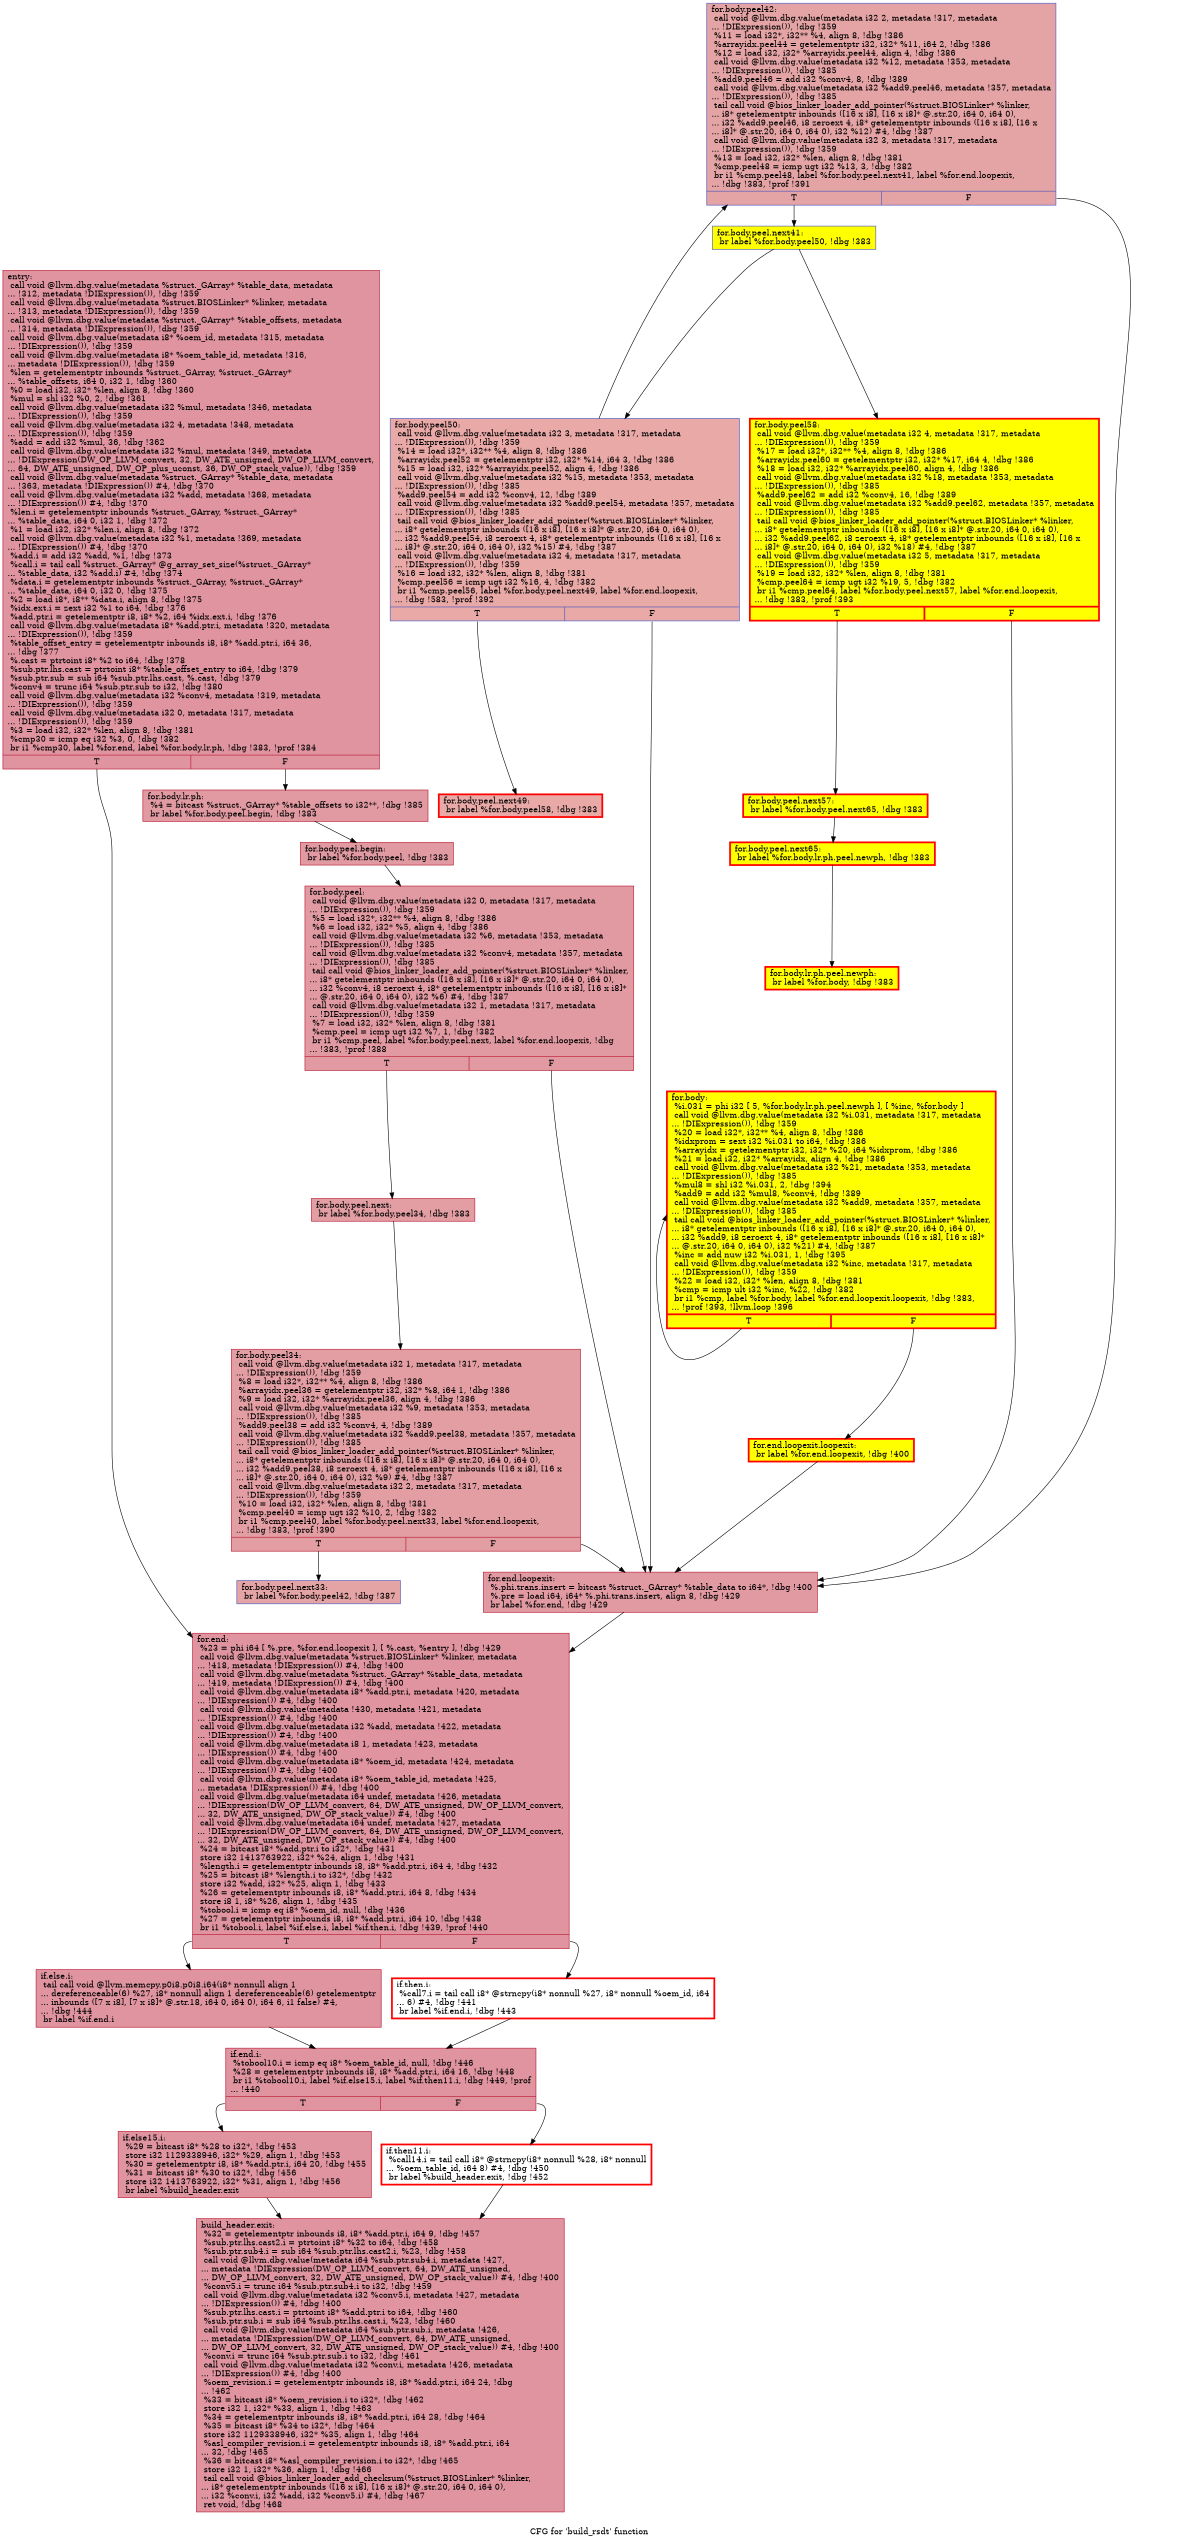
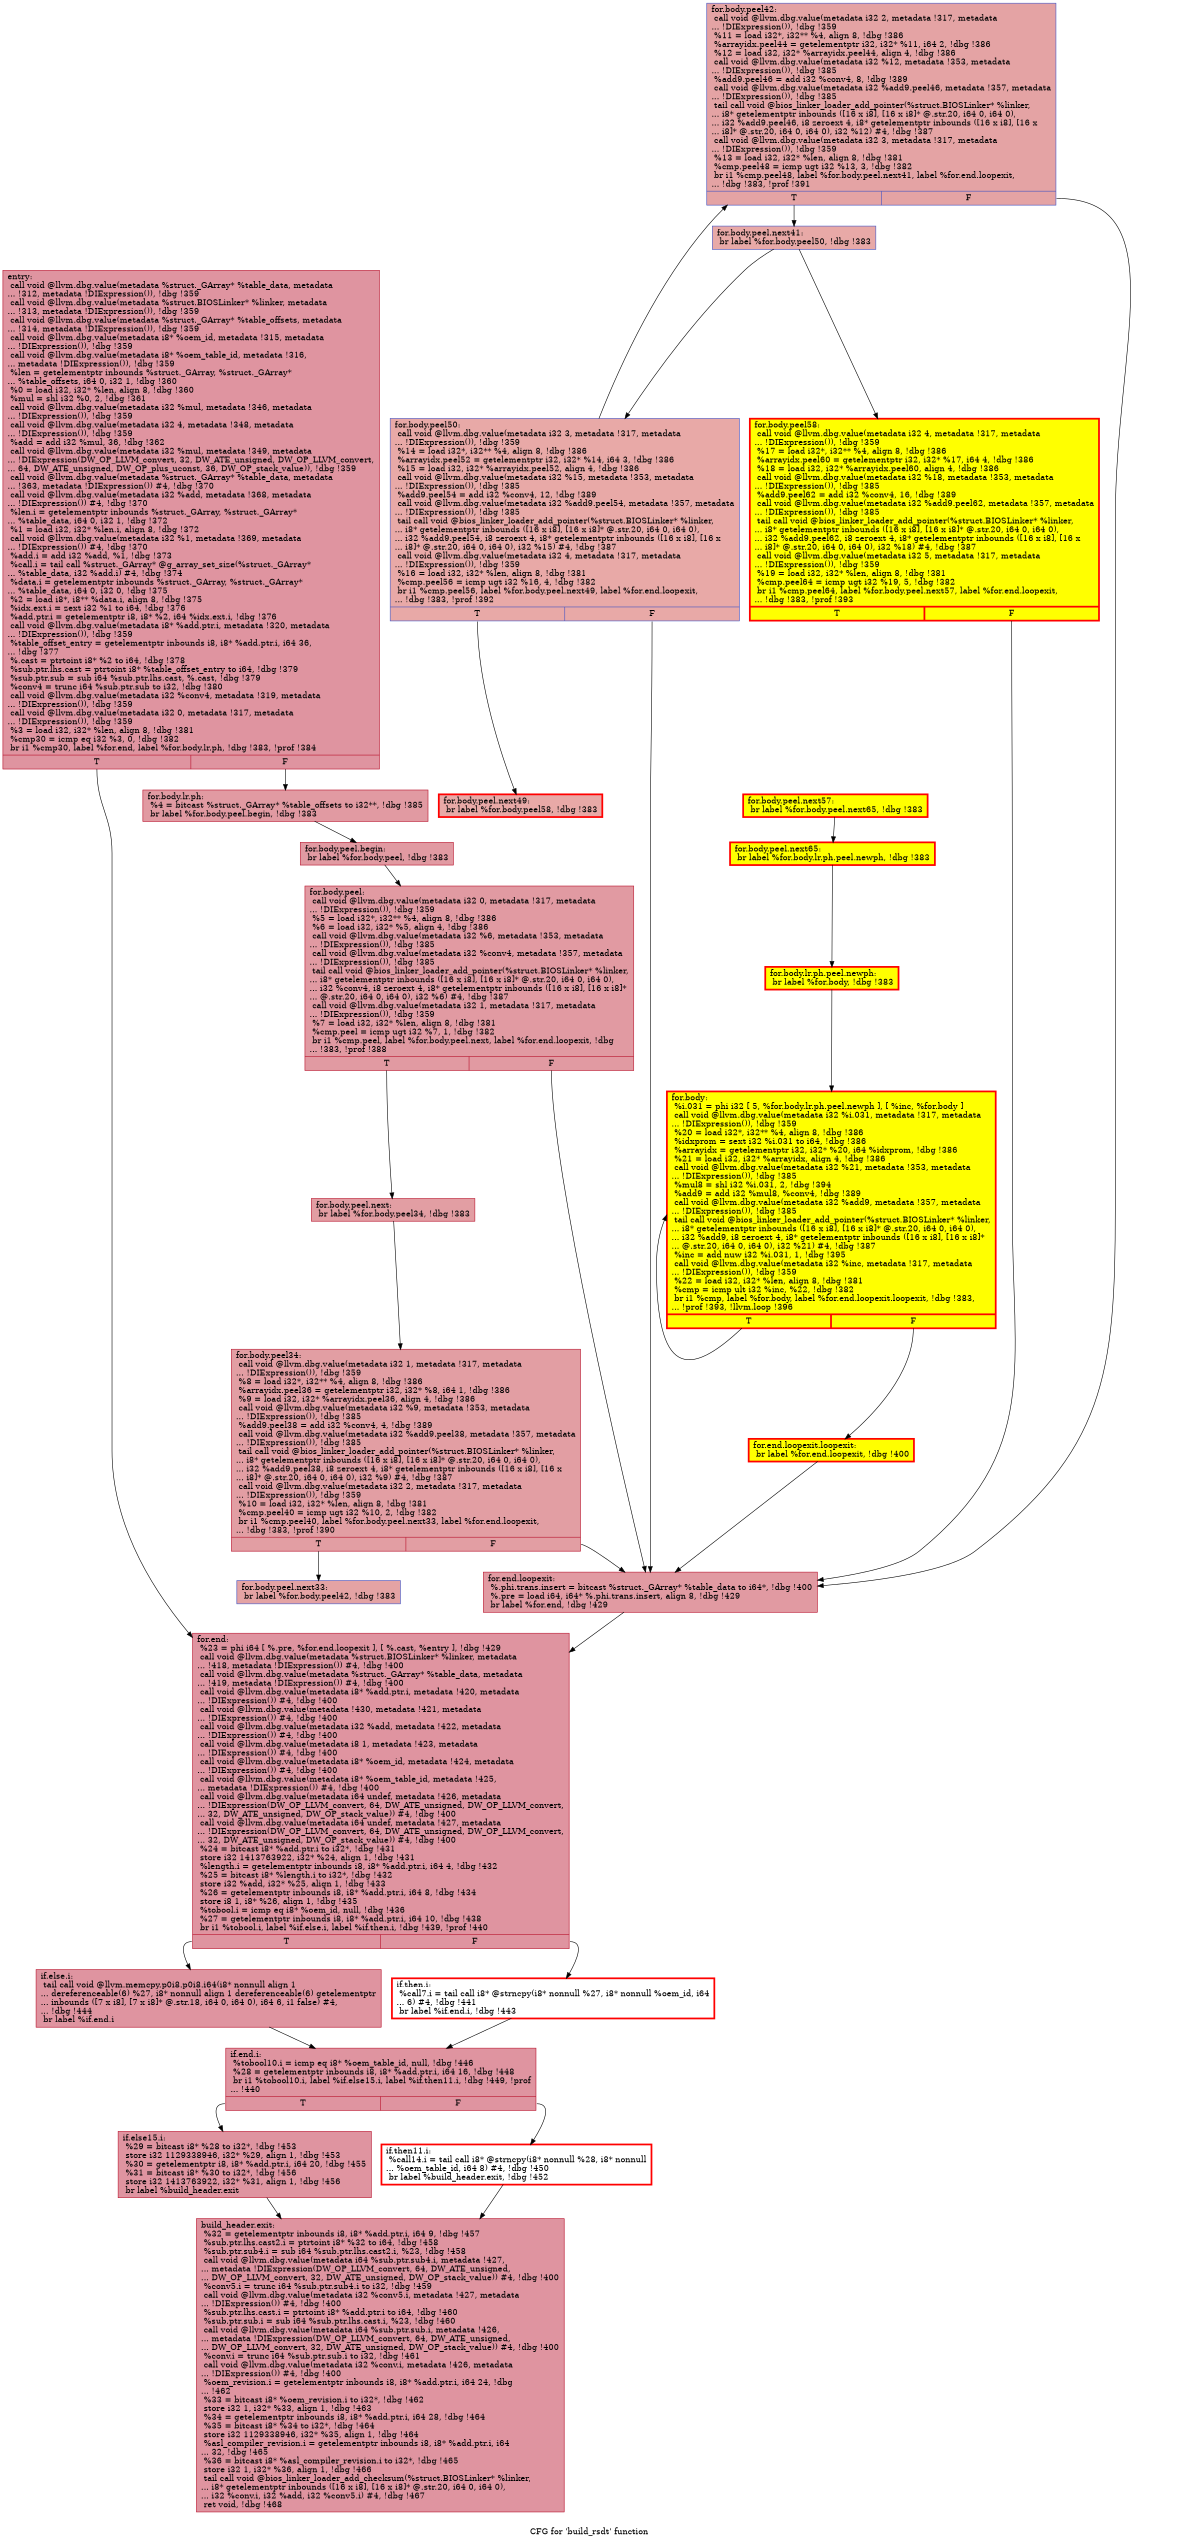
(794, 238) -> (794, 238)
(445, 600) -> (445, 600)
(837, 705) -> none
none -> (832, 1038)
(319, 1596) -> (319, 1596)
